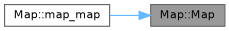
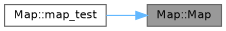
(57, 15) -> (55, 15)
